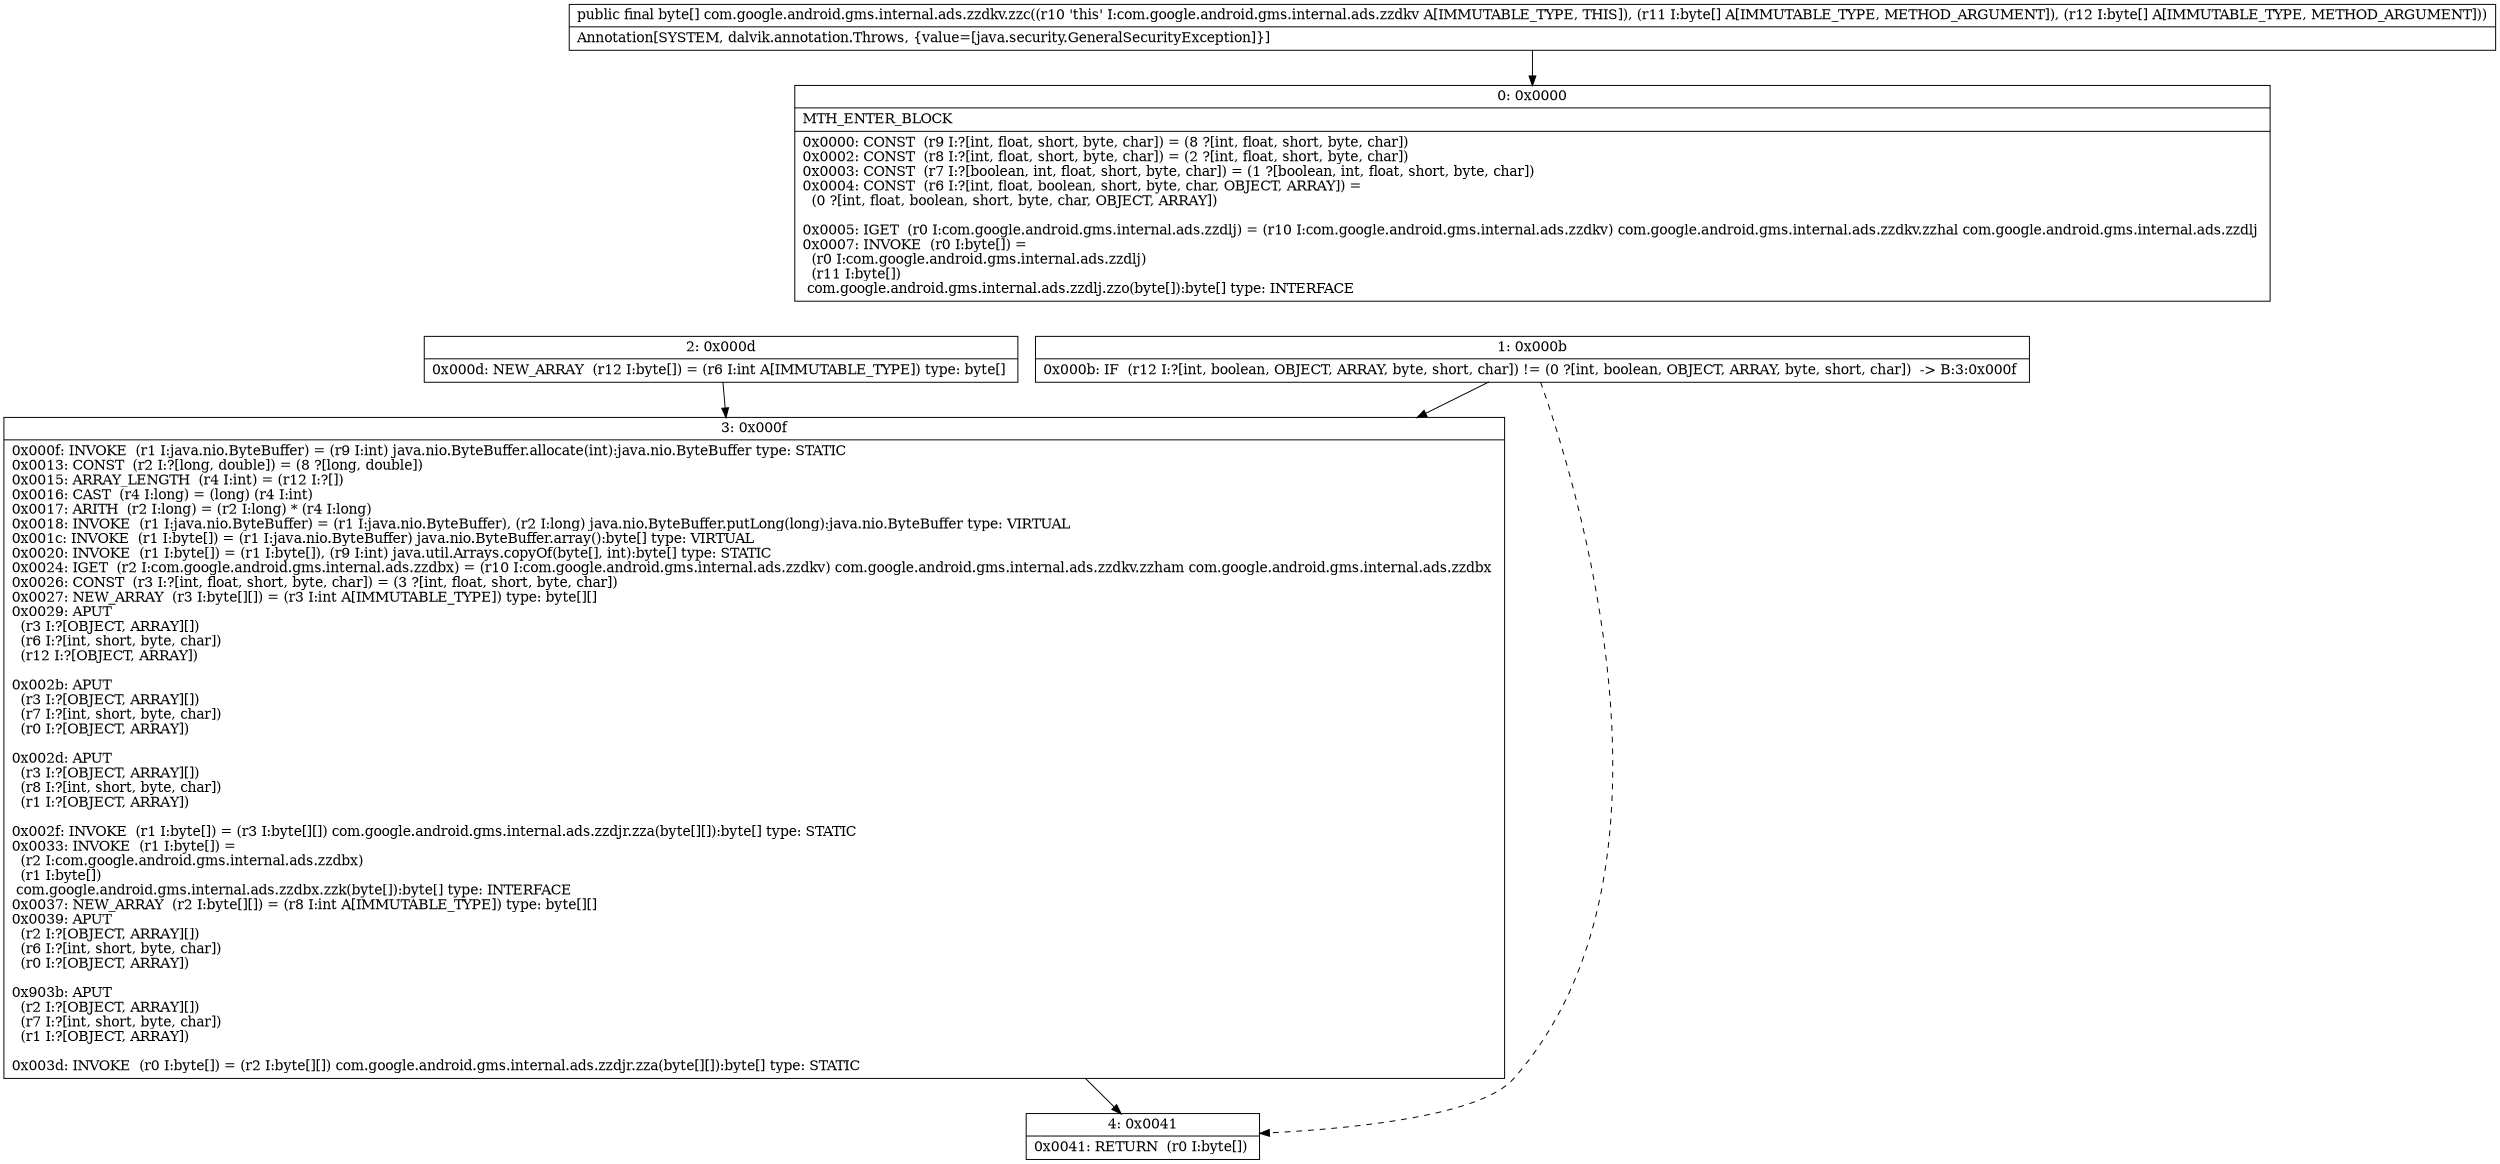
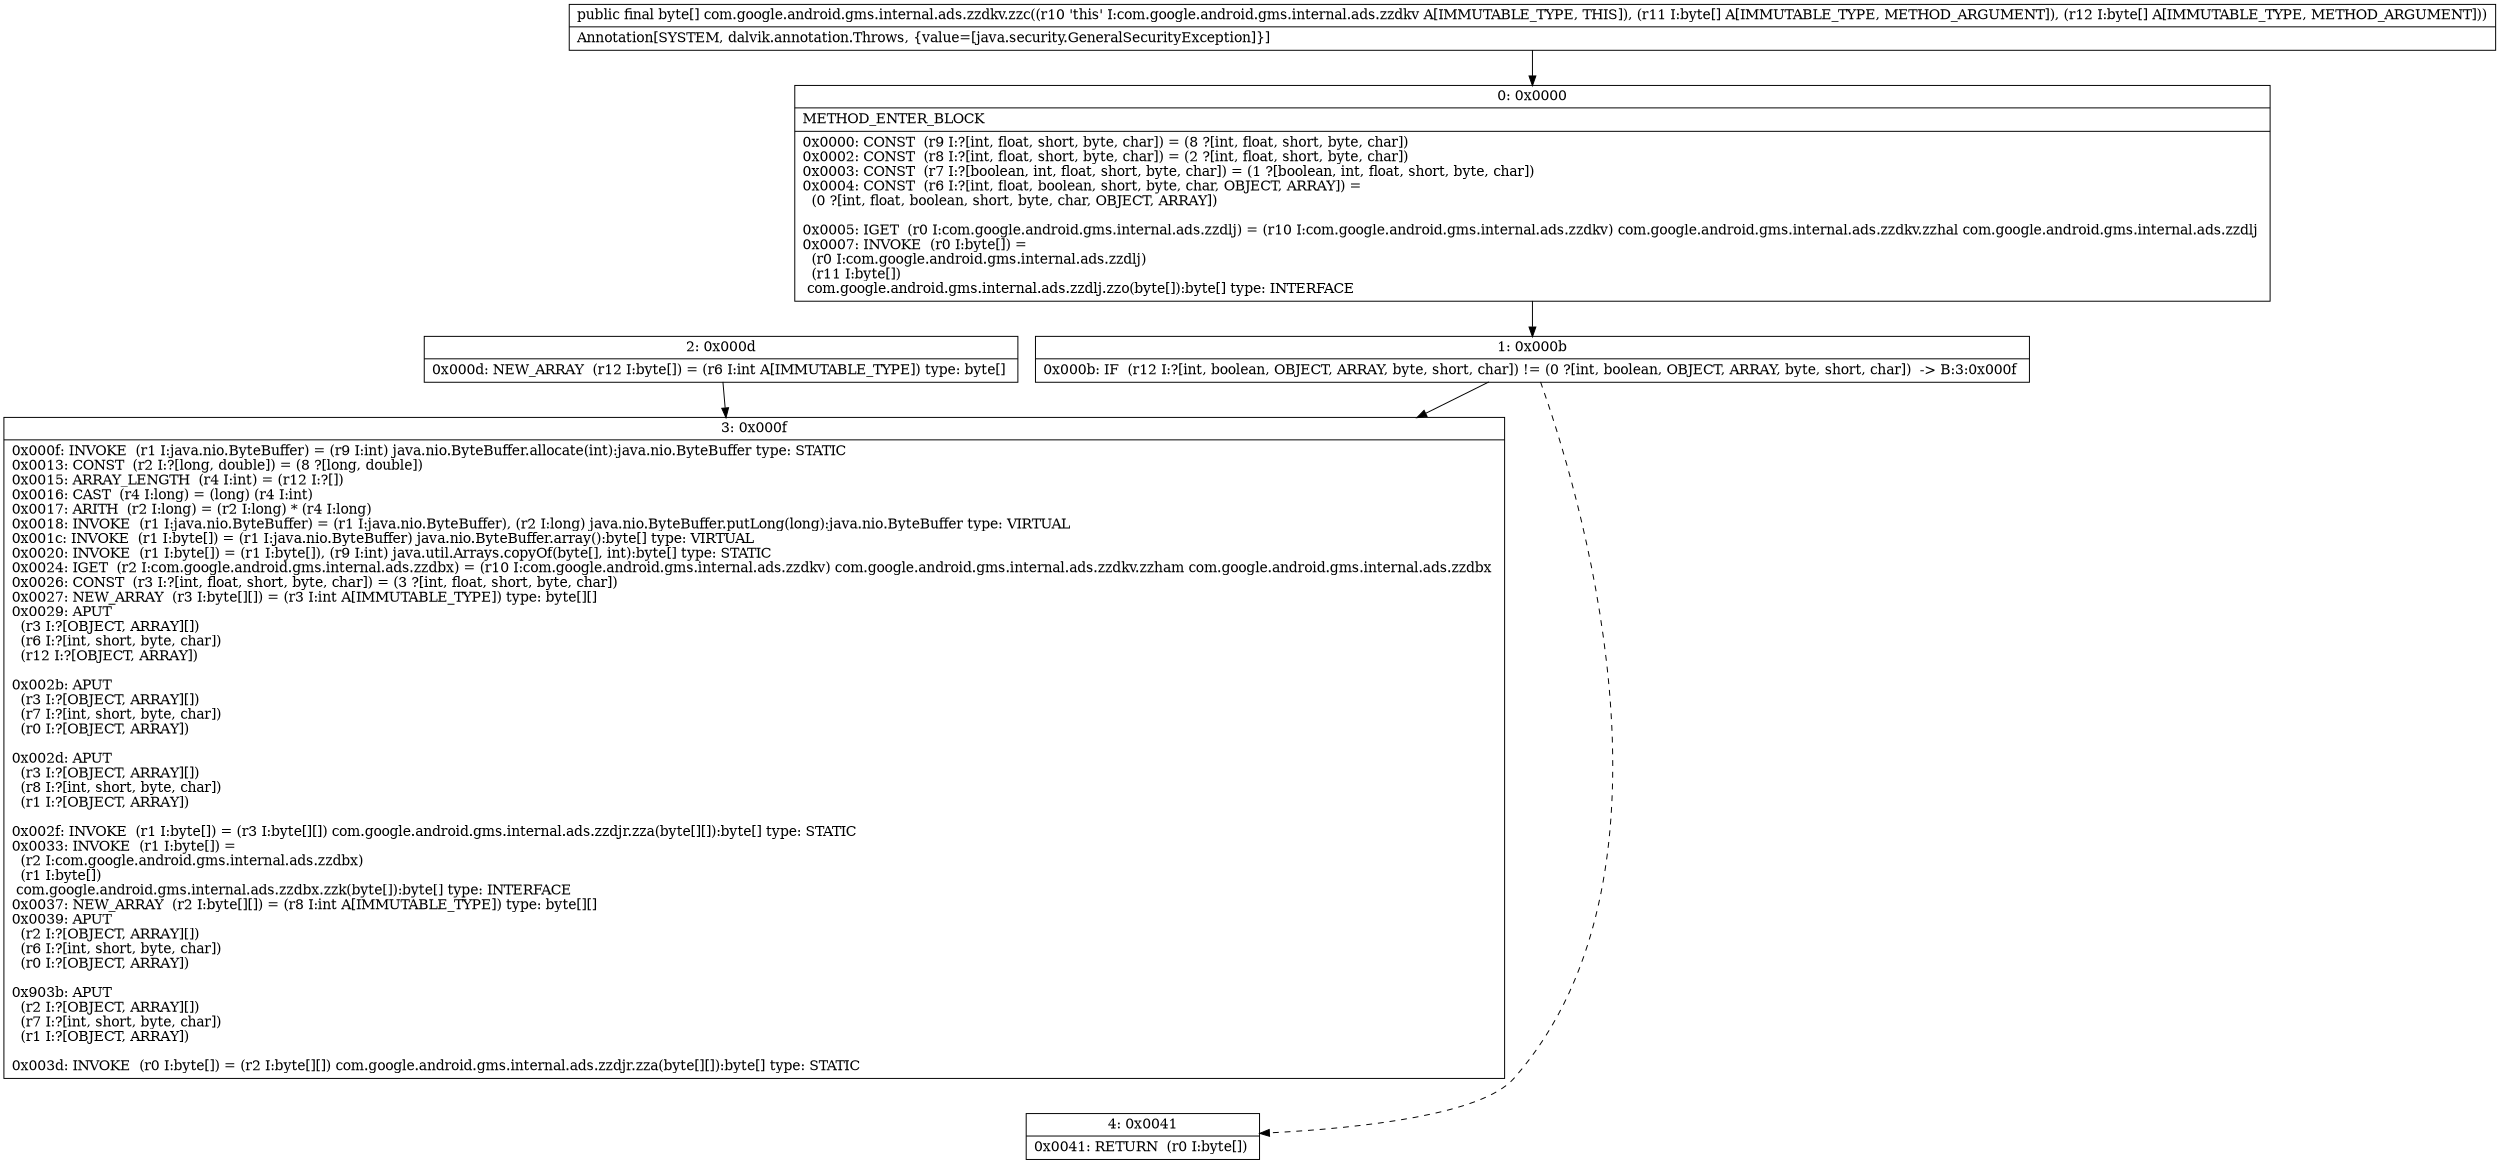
(878, 119) -> (894, 119)
none -> (1532, 314)
(1100, 1092) -> none
